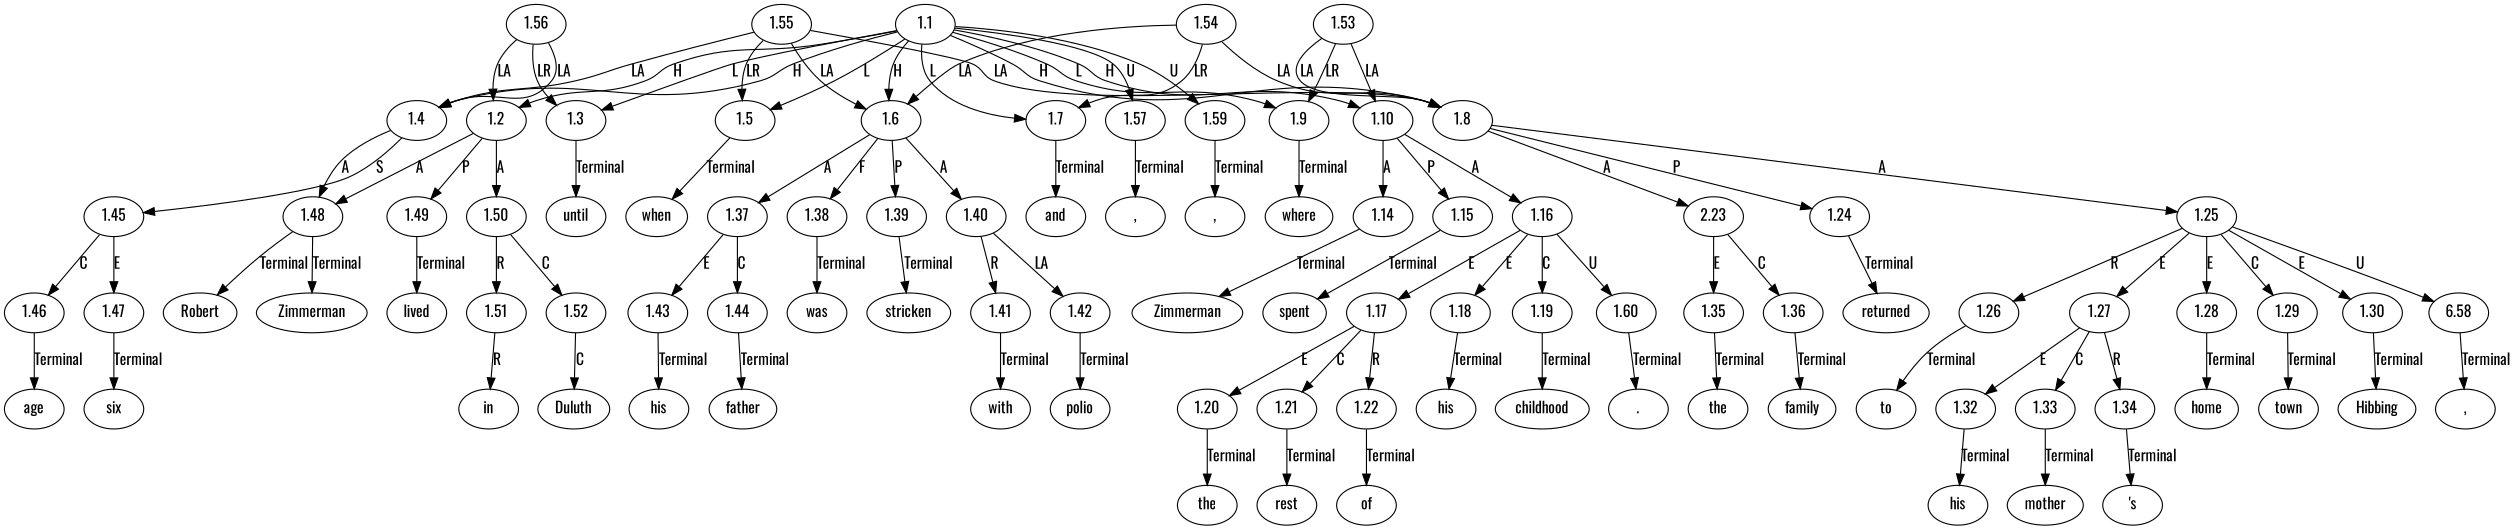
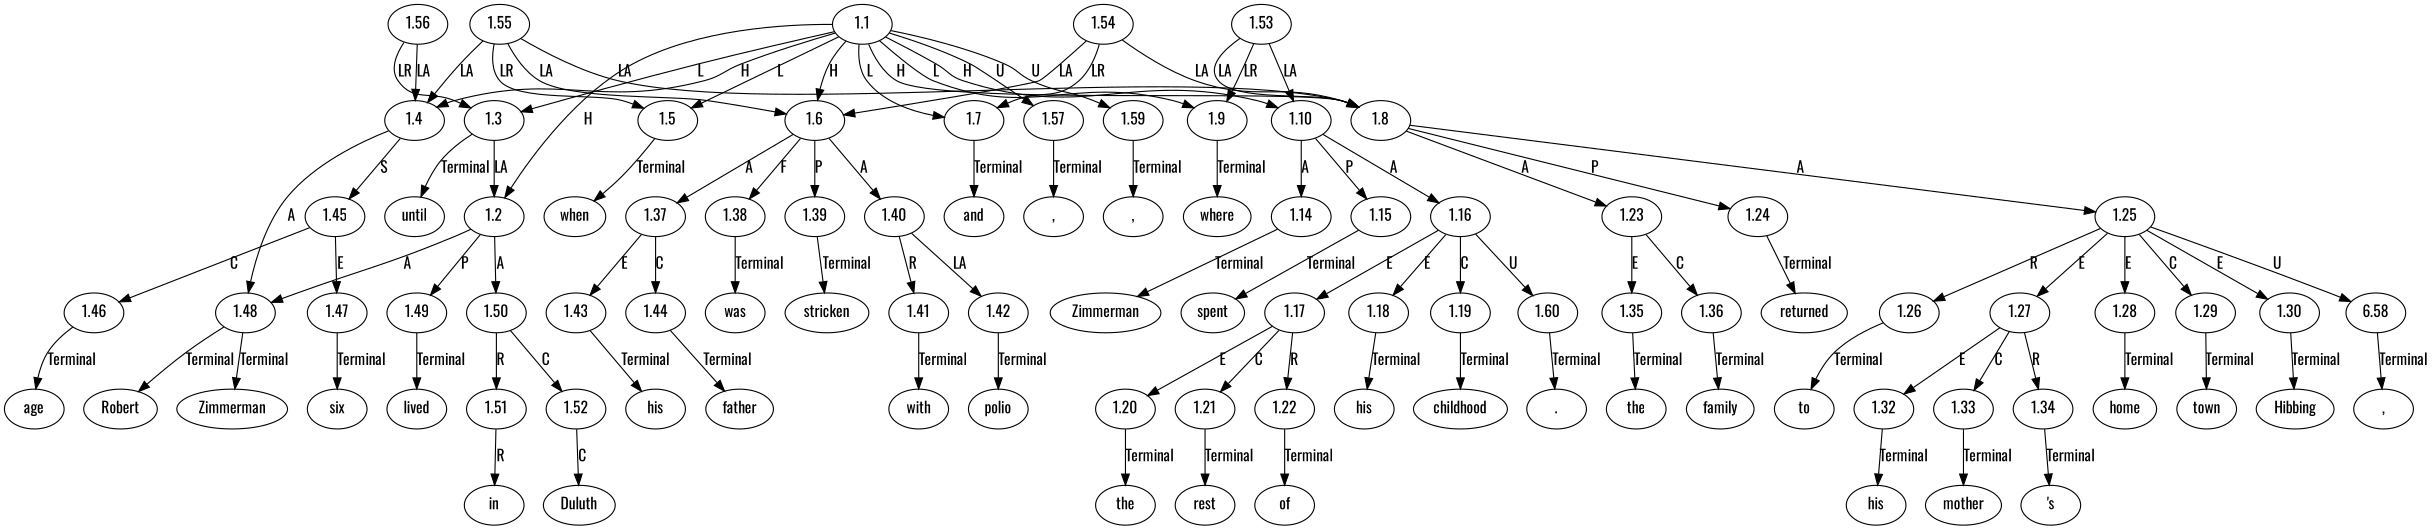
(499, 61) -> (494, 163)
(1714, 217) -> (1632, 217)
